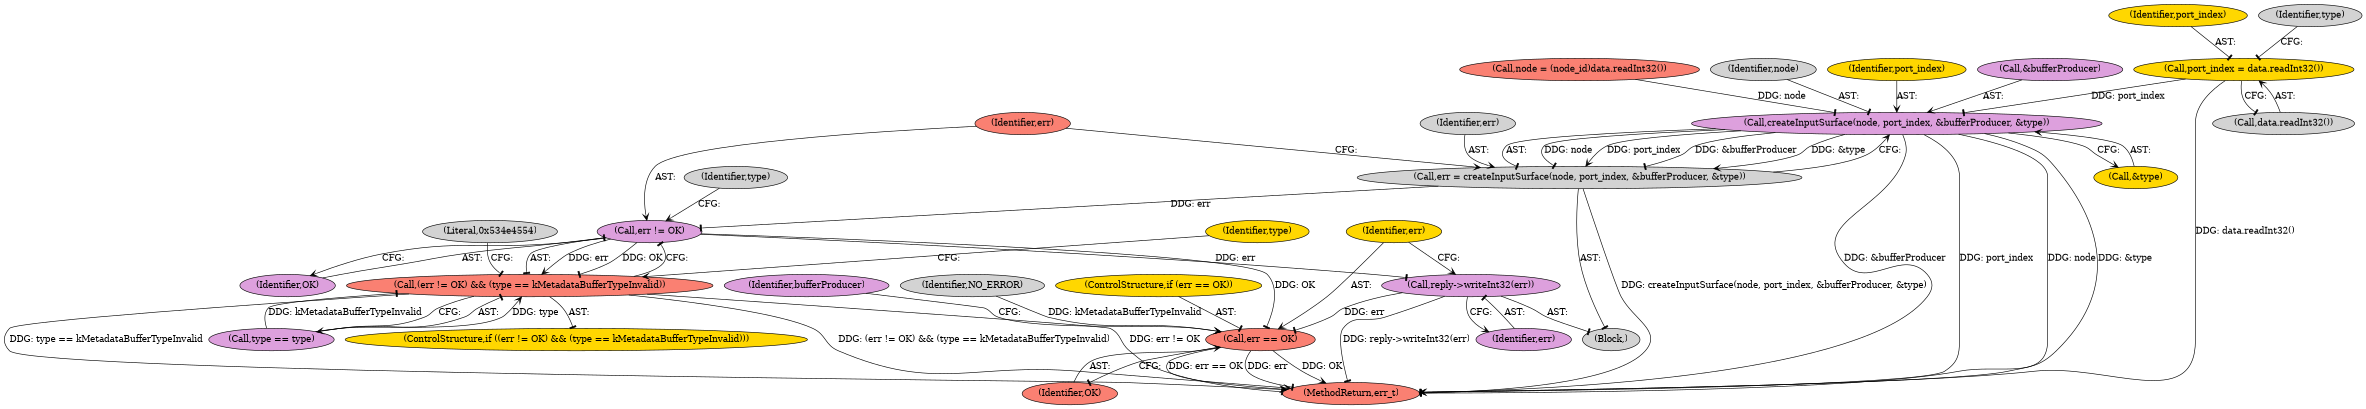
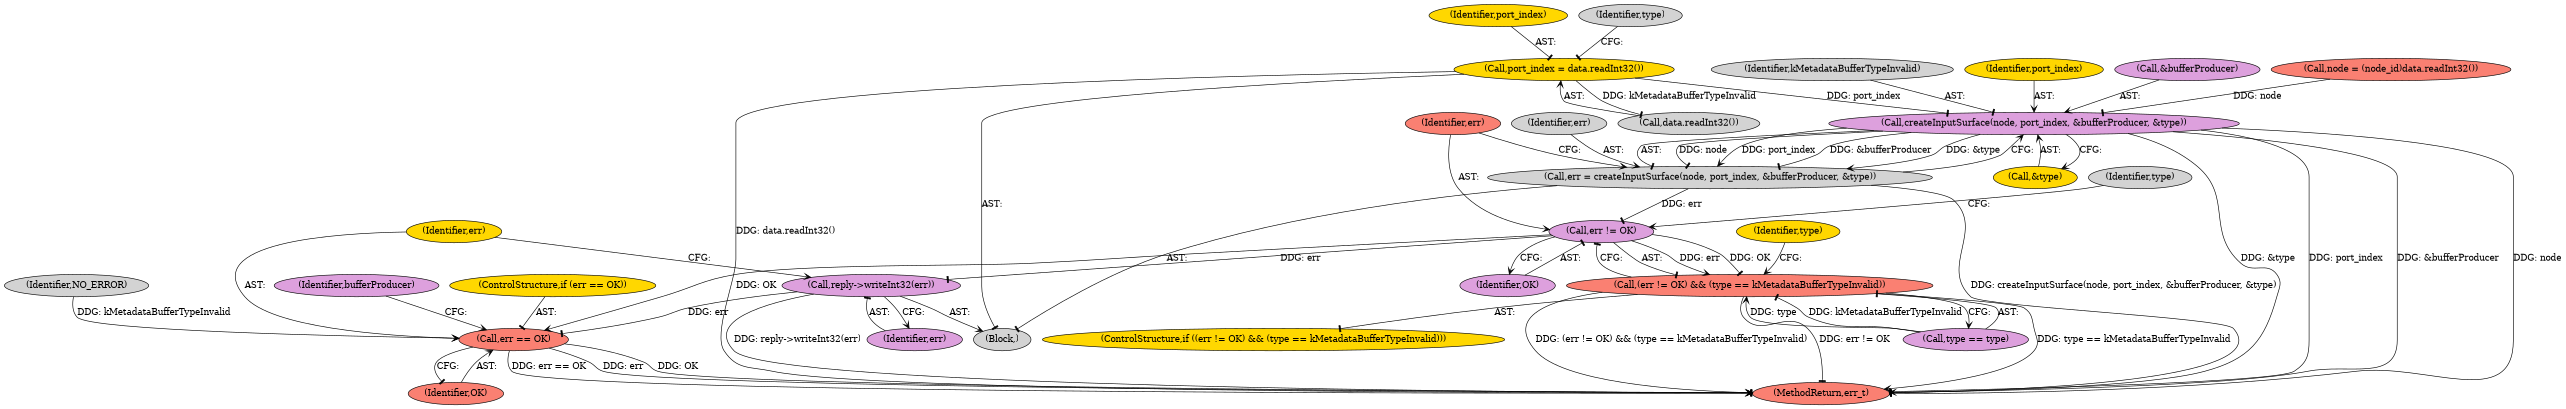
(1763, 70) -> (1832, 70)
none -> (1119, 96)
(2257, 97) -> (1679, 97)
(490, 232) -> none
(1012, 247) -> (1047, 262)
(1543, 315) -> (939, 312)
(2039, 371) -> (757, 369)
